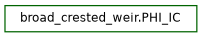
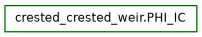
(101, 19) -> (101, 19)
